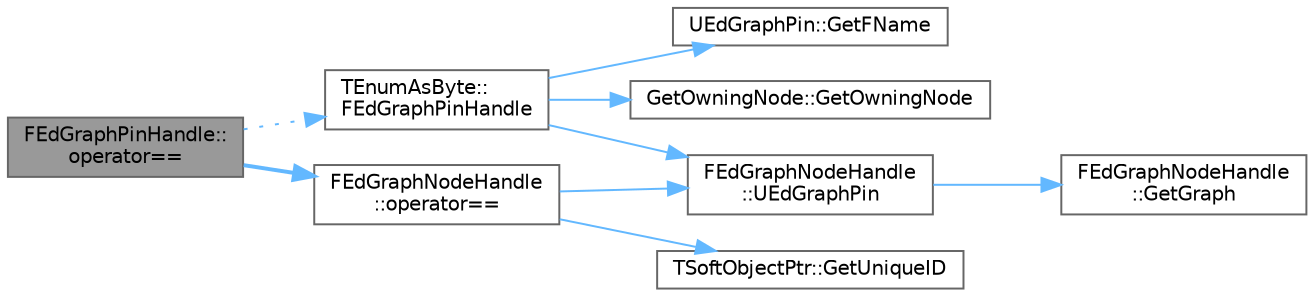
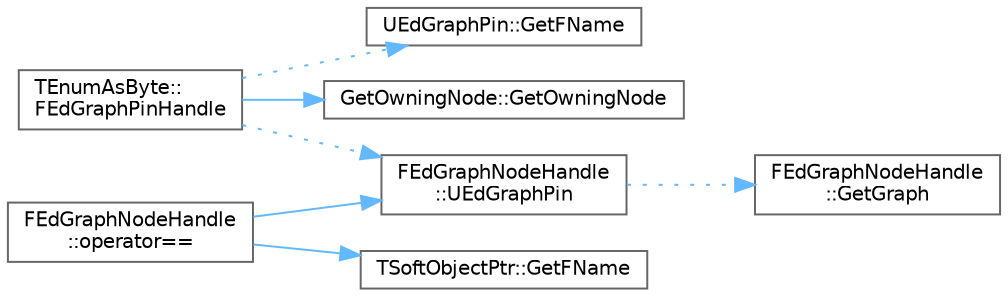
(621, 64) -> (315, 64)
(608, 139) -> (302, 139)
(126, 147) -> none
(987, 185) -> (681, 185)
(810, 270) -> (504, 270)
